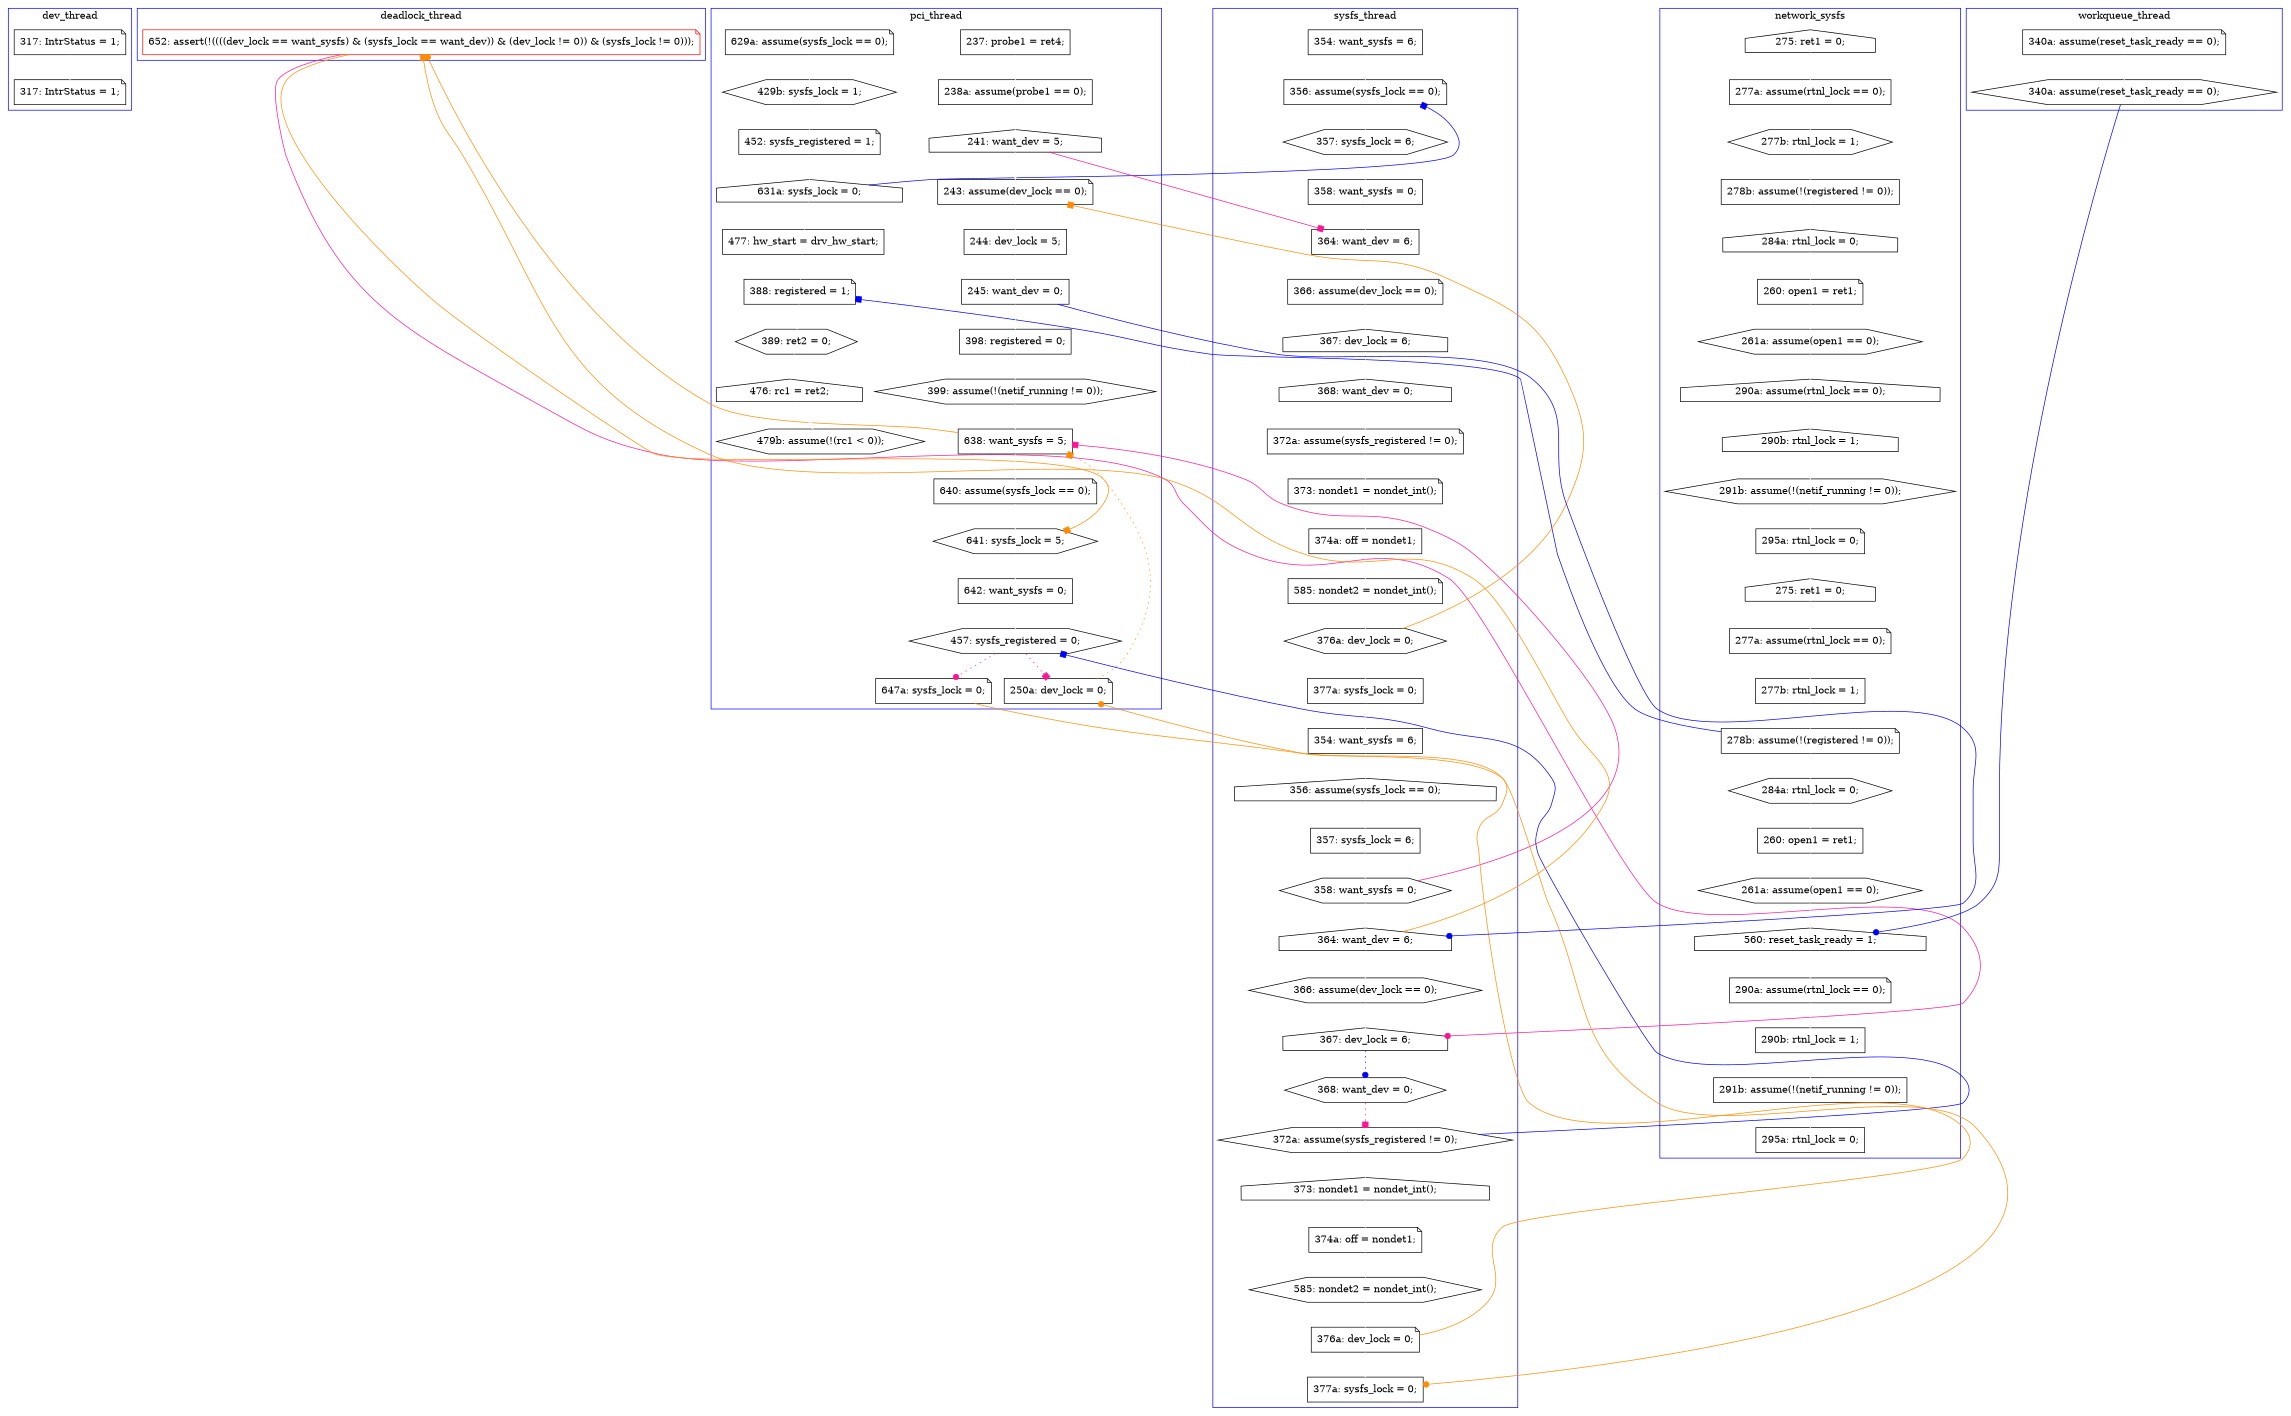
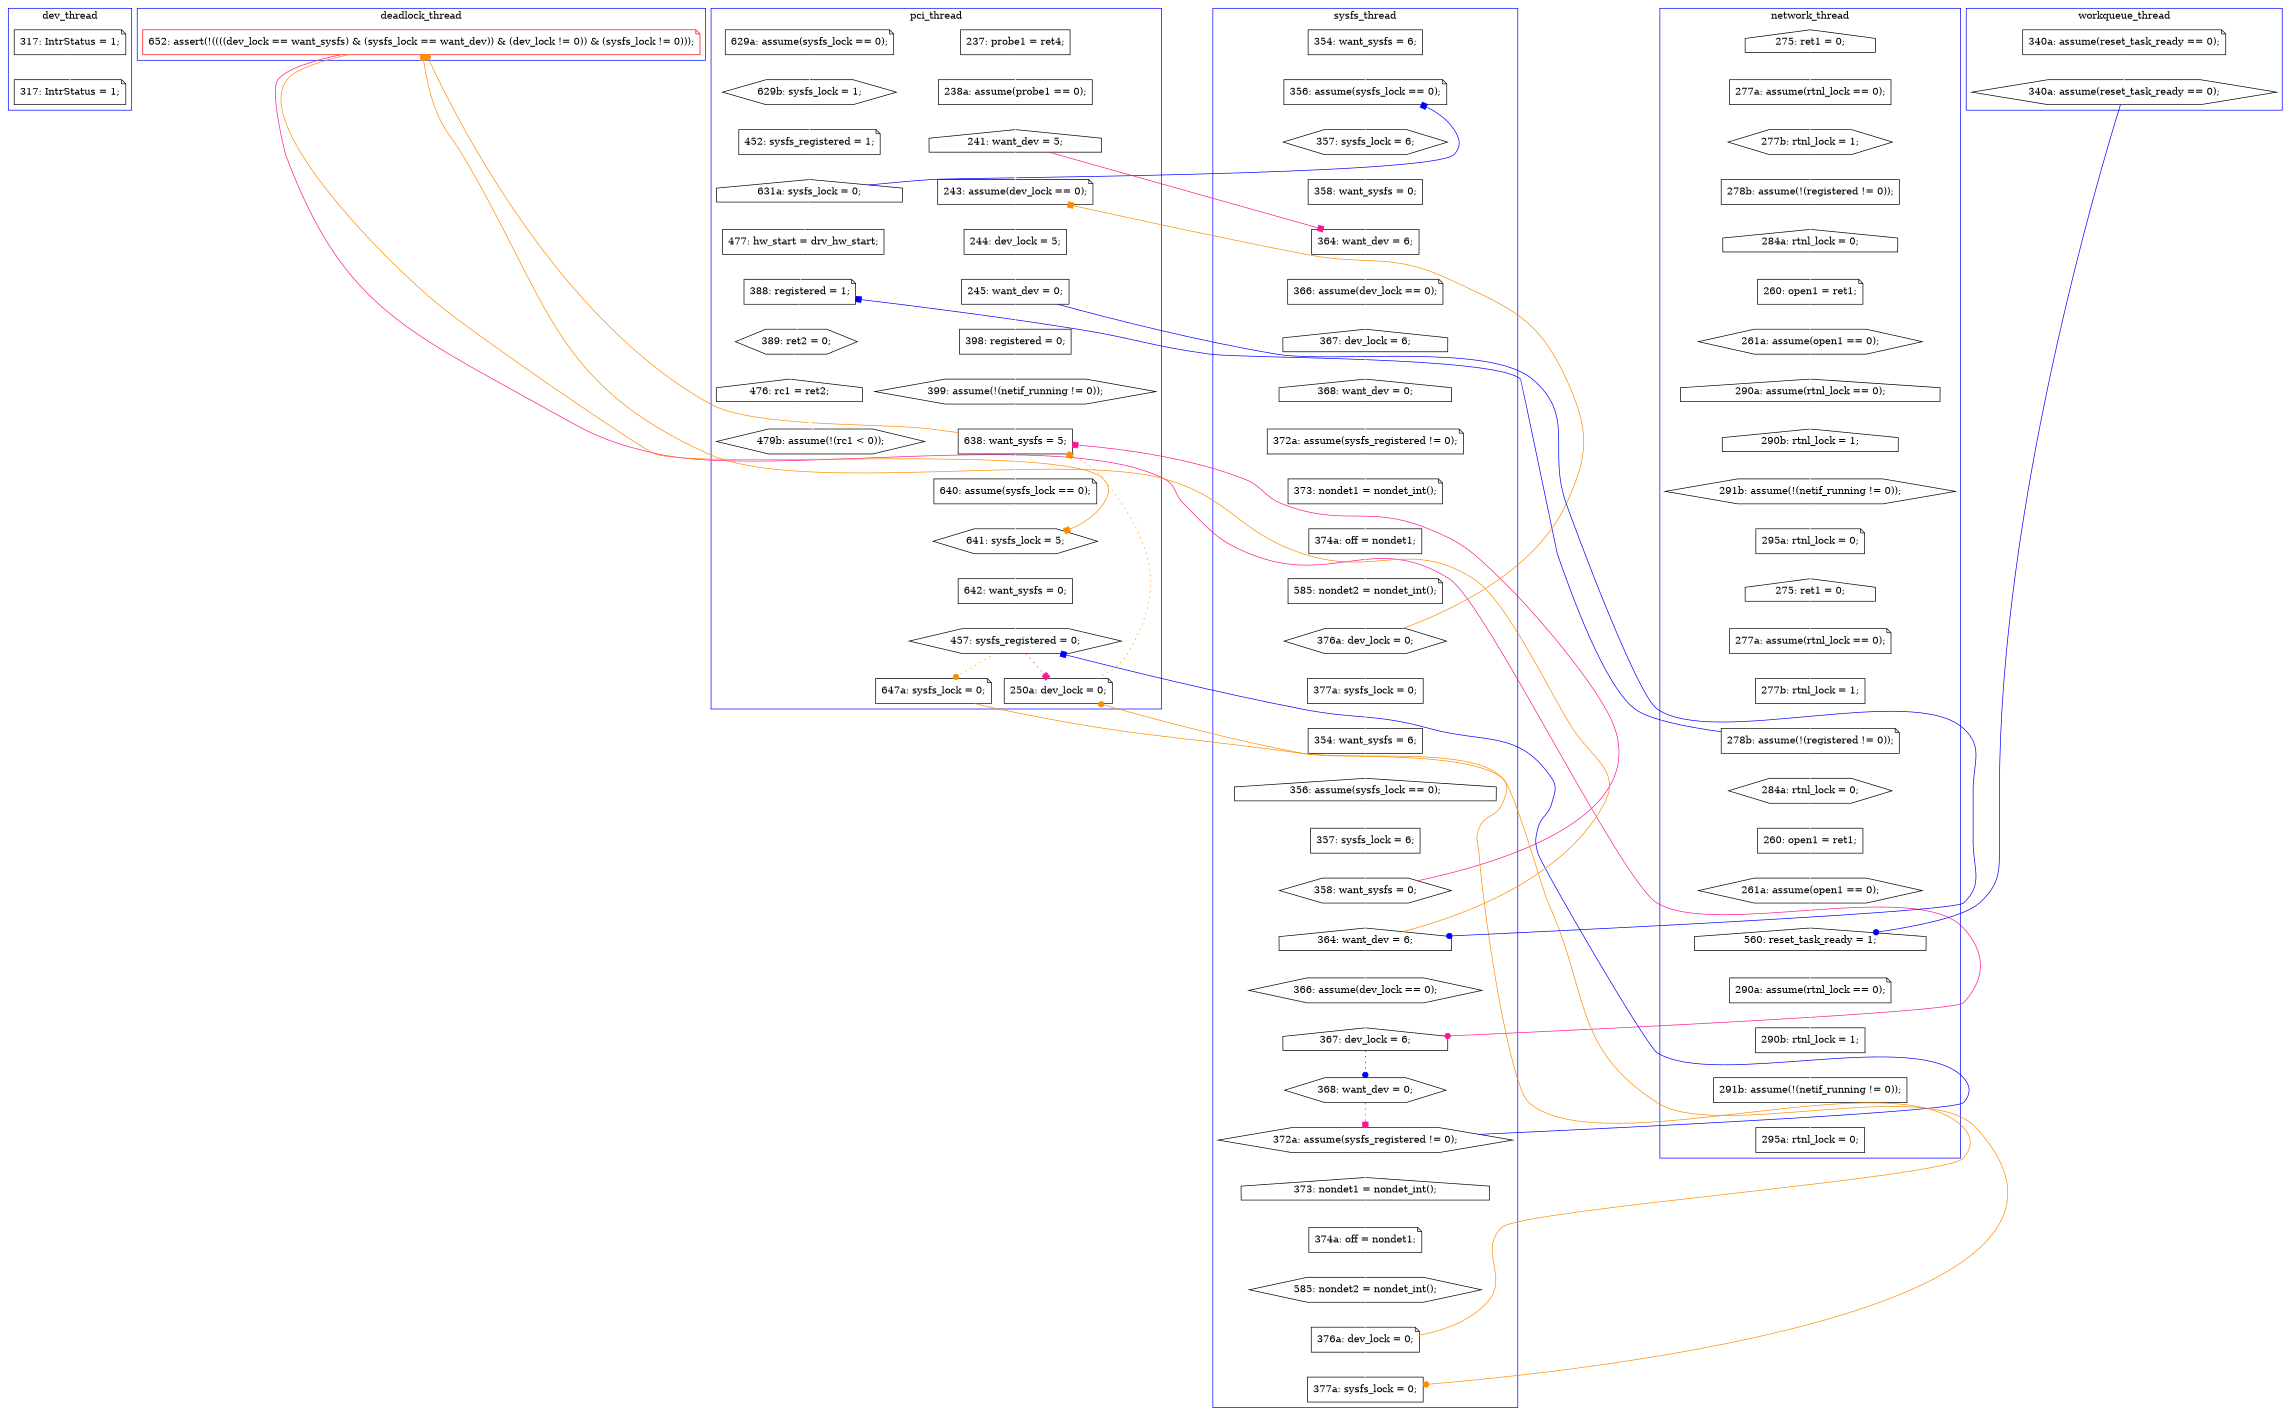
(1810, 16) -> (1810, 16)
(809, 92) -> (809, 92)
(977, 665) -> (977, 665)
